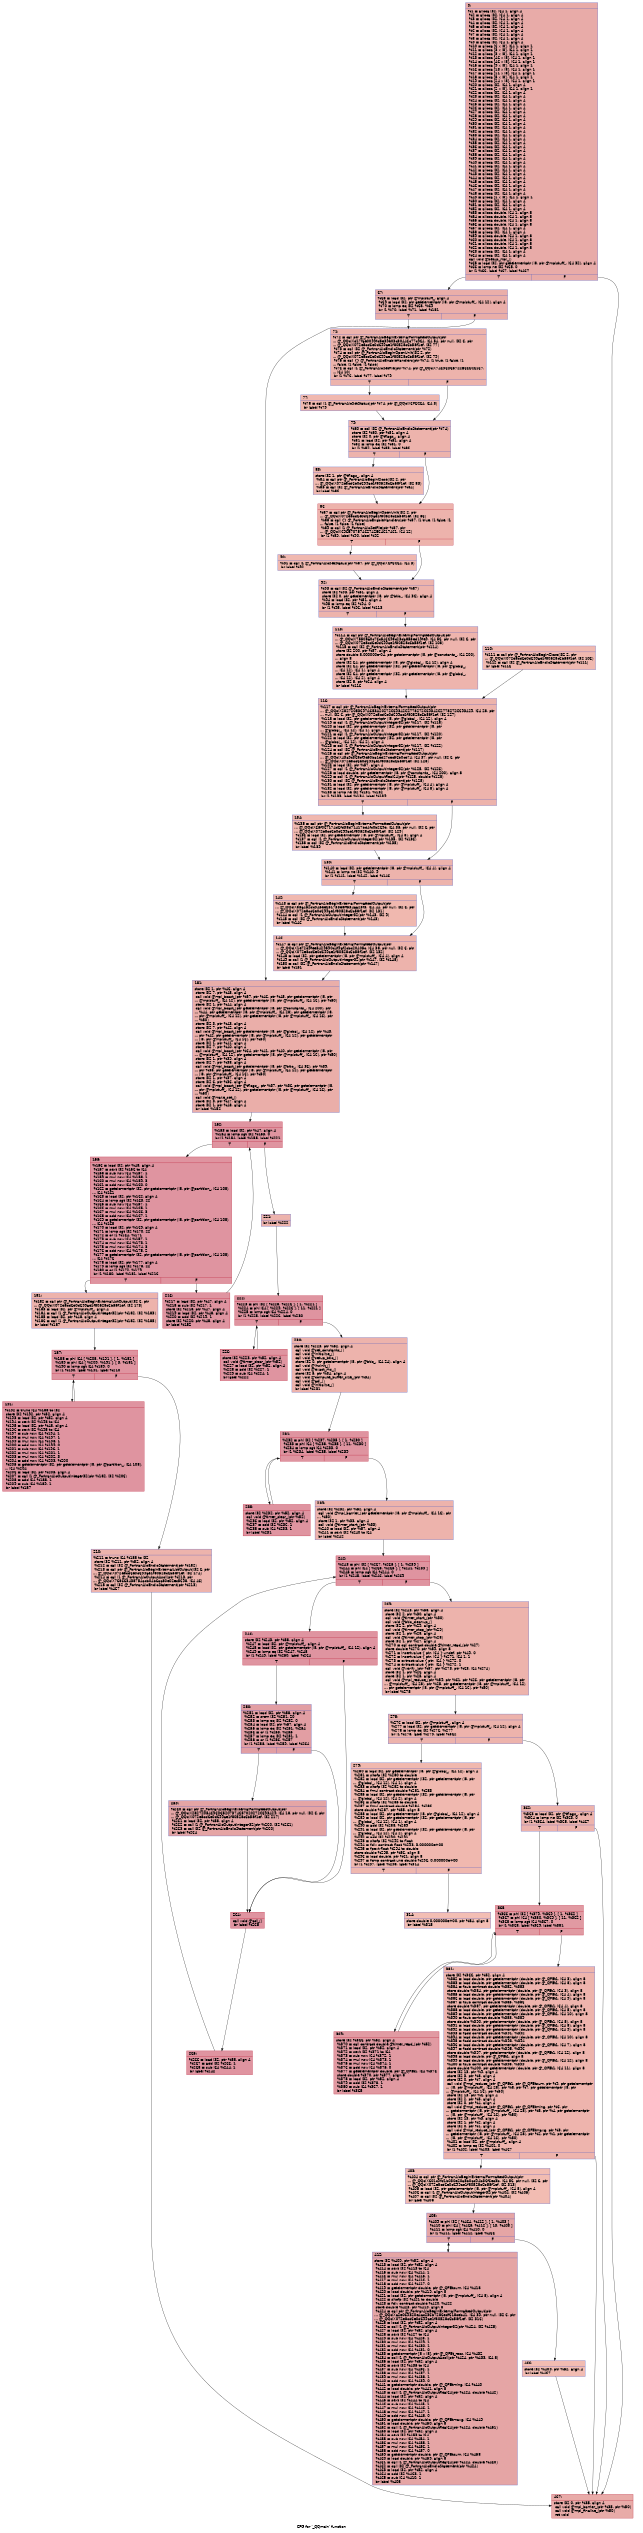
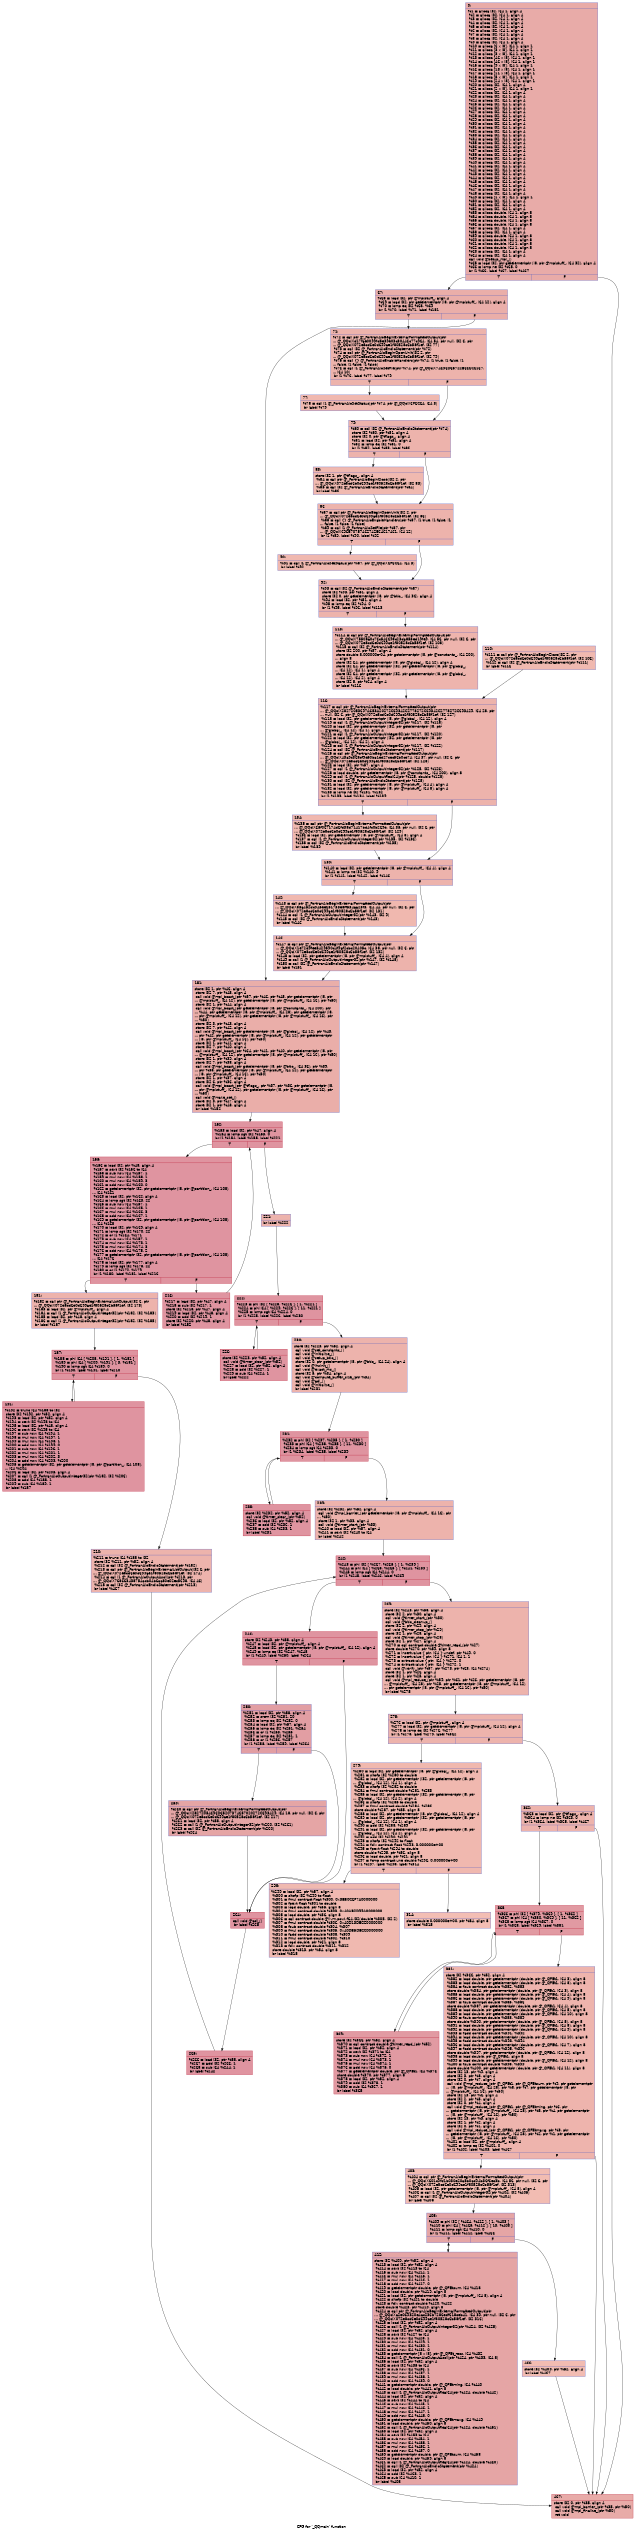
(385, 525) -> (385, 525)
none -> (334, 1920)
